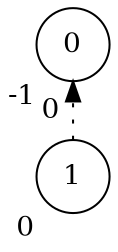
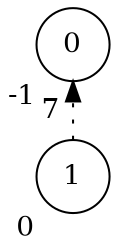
(52, 111) -> (52, 111)
